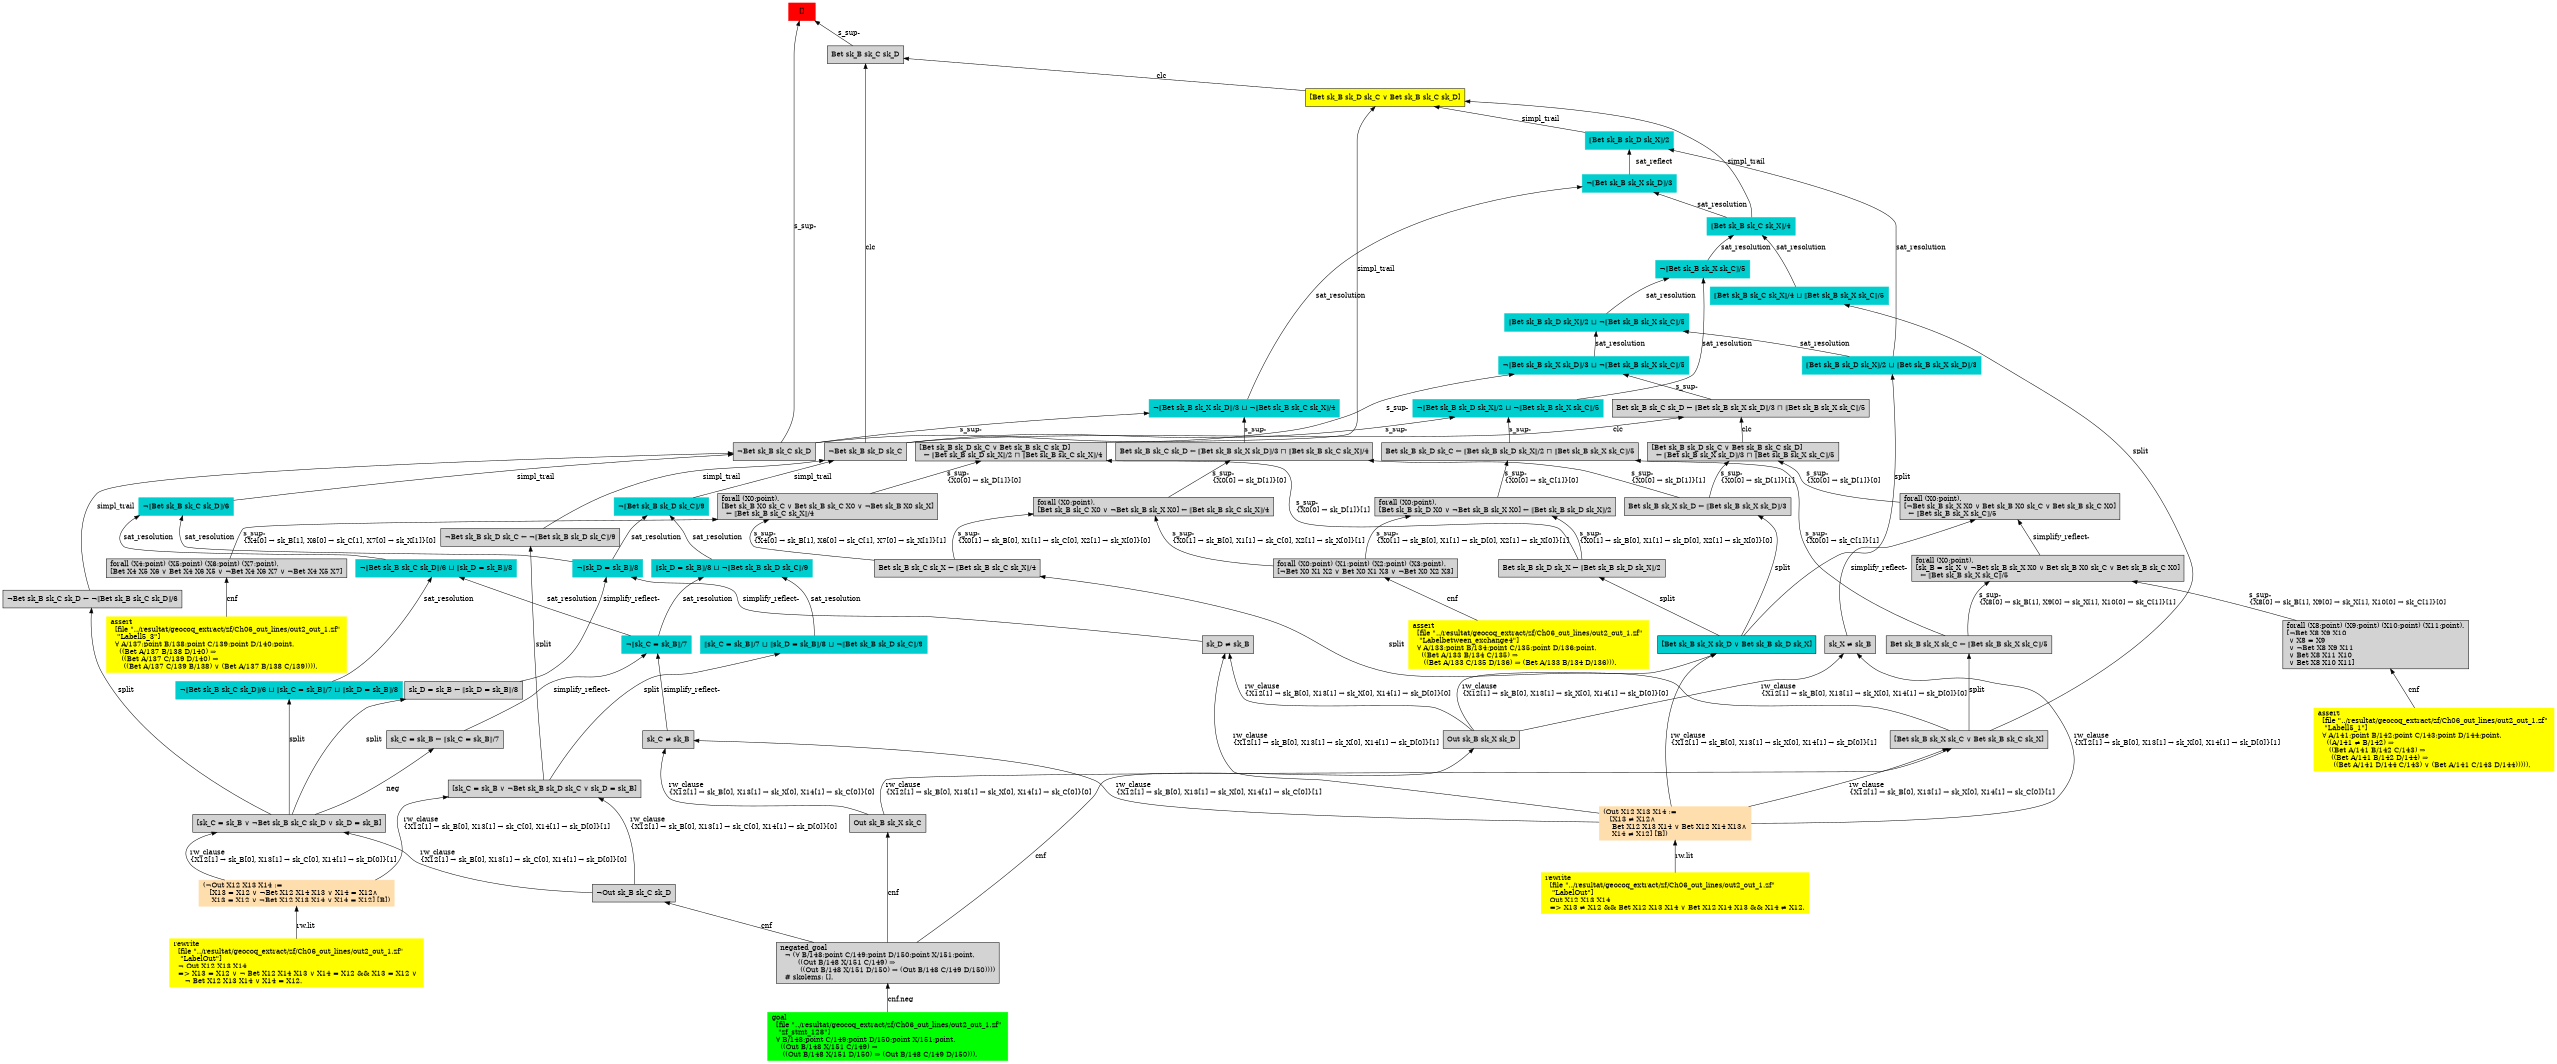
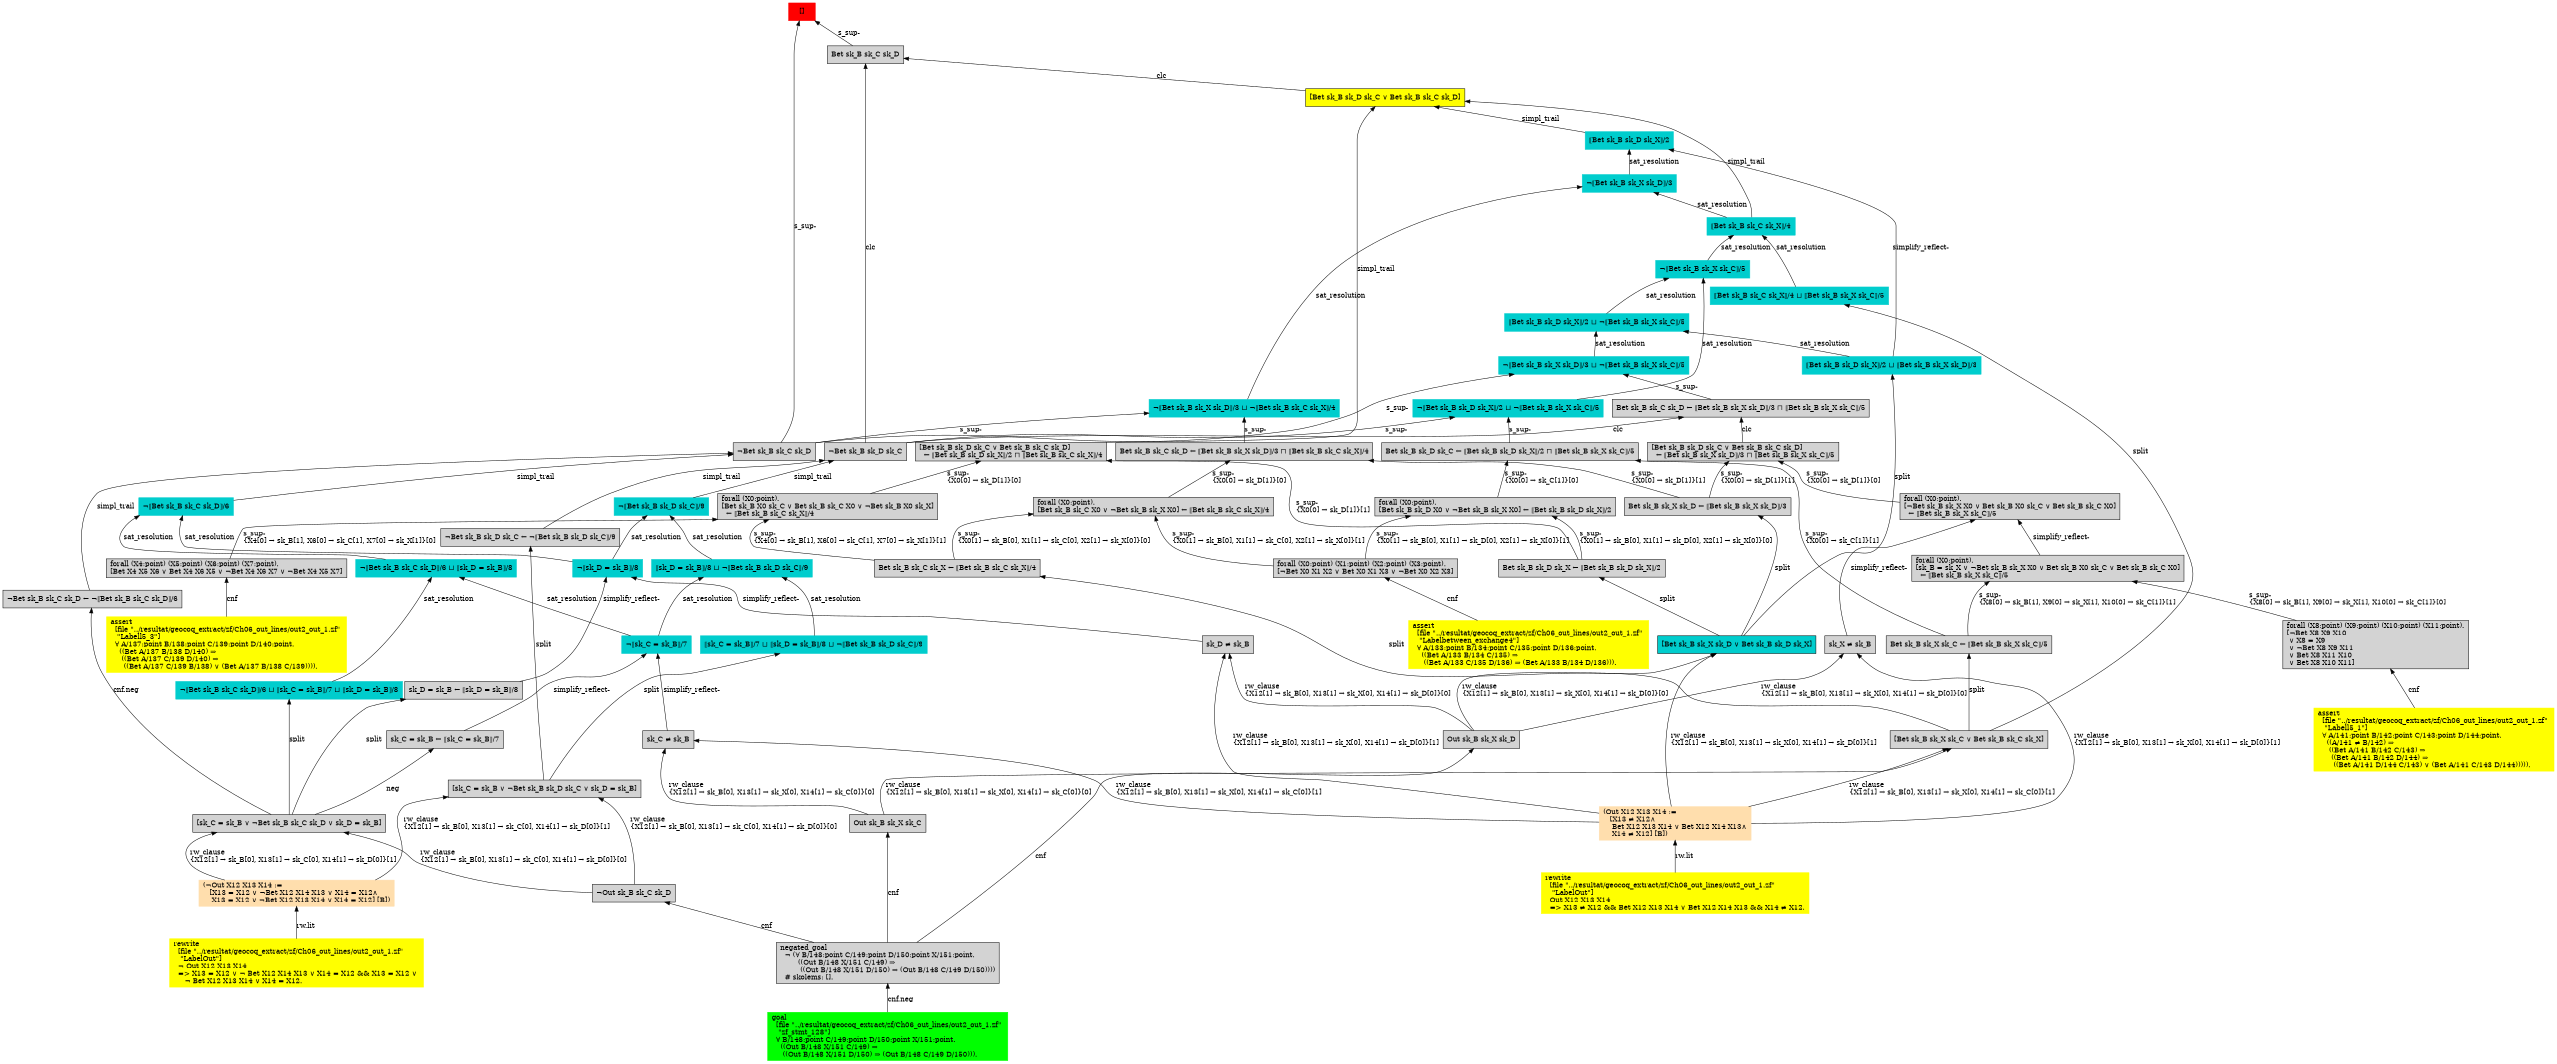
(1654, 162) -> (1654, 162)
(1921, 248) -> (1921, 248)
(126, 690) -> (126, 690)
